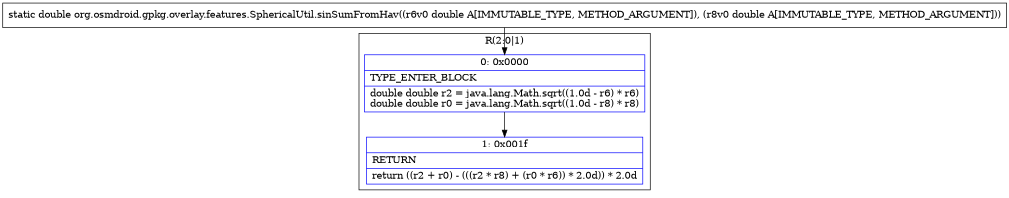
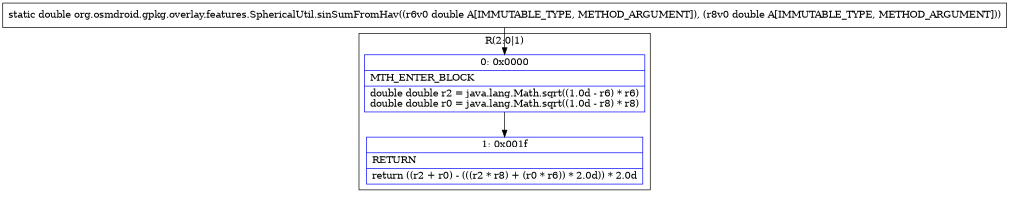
(423, 78) -> (422, 78)
